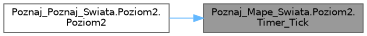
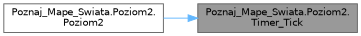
(86, 18) -> (84, 18)
